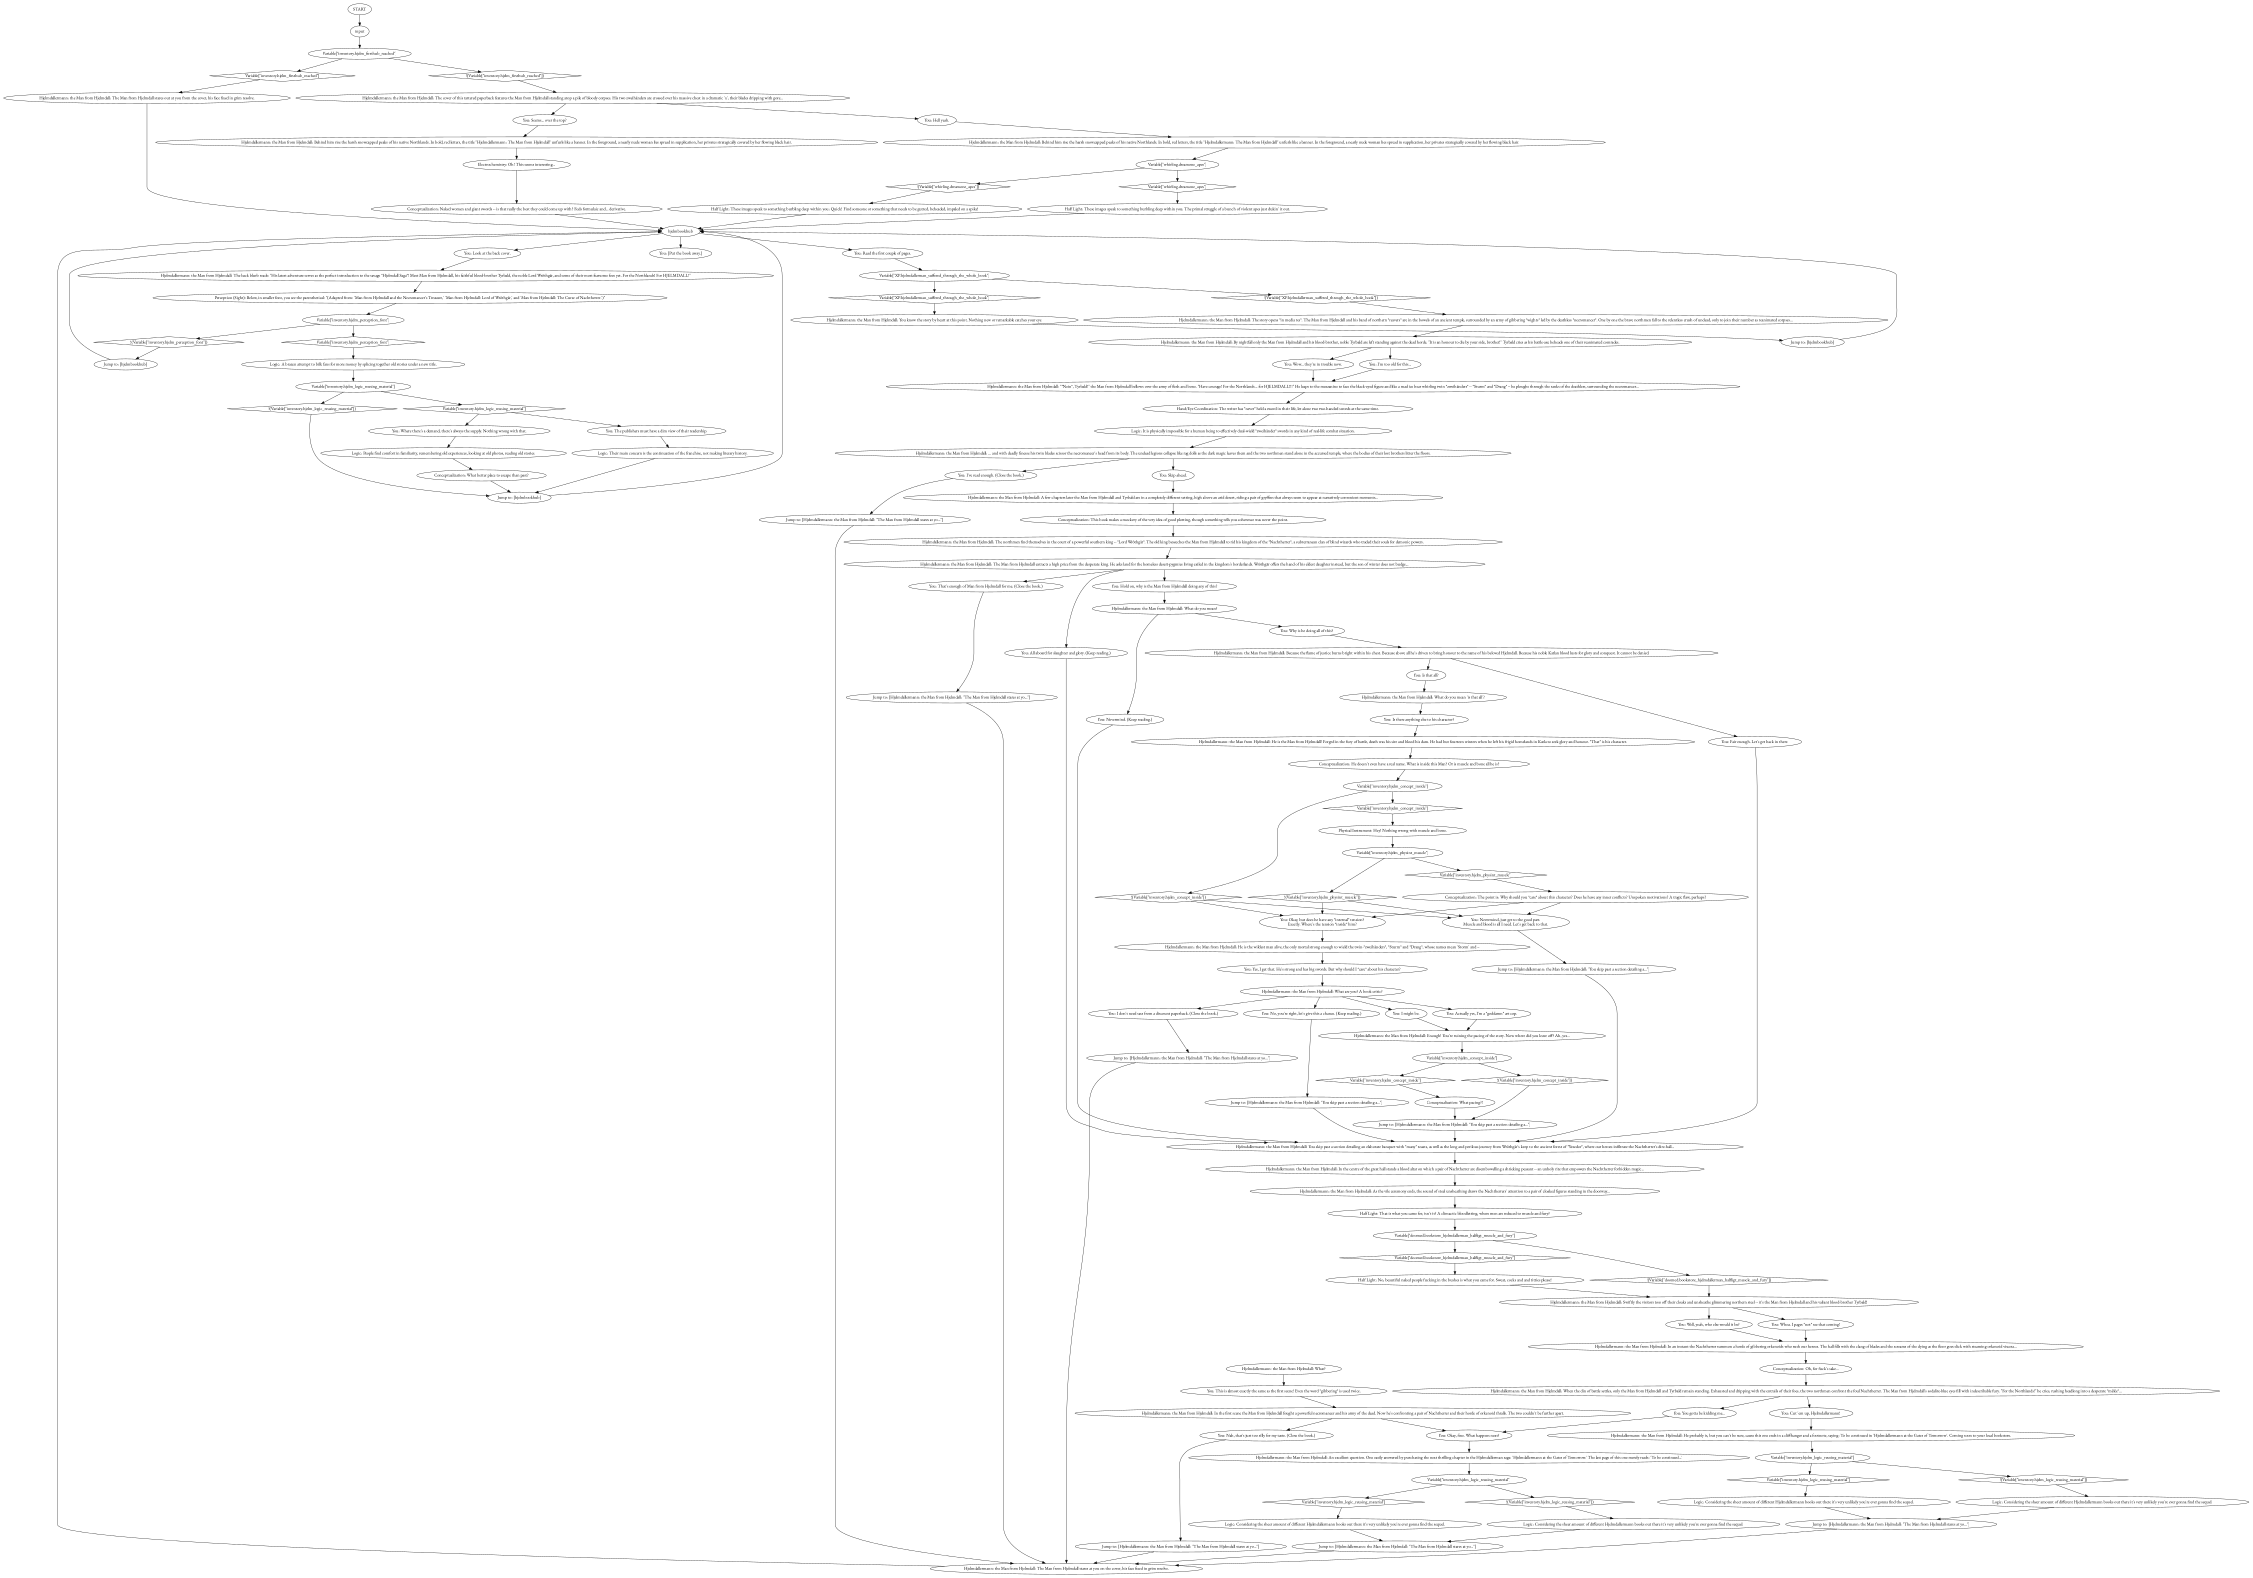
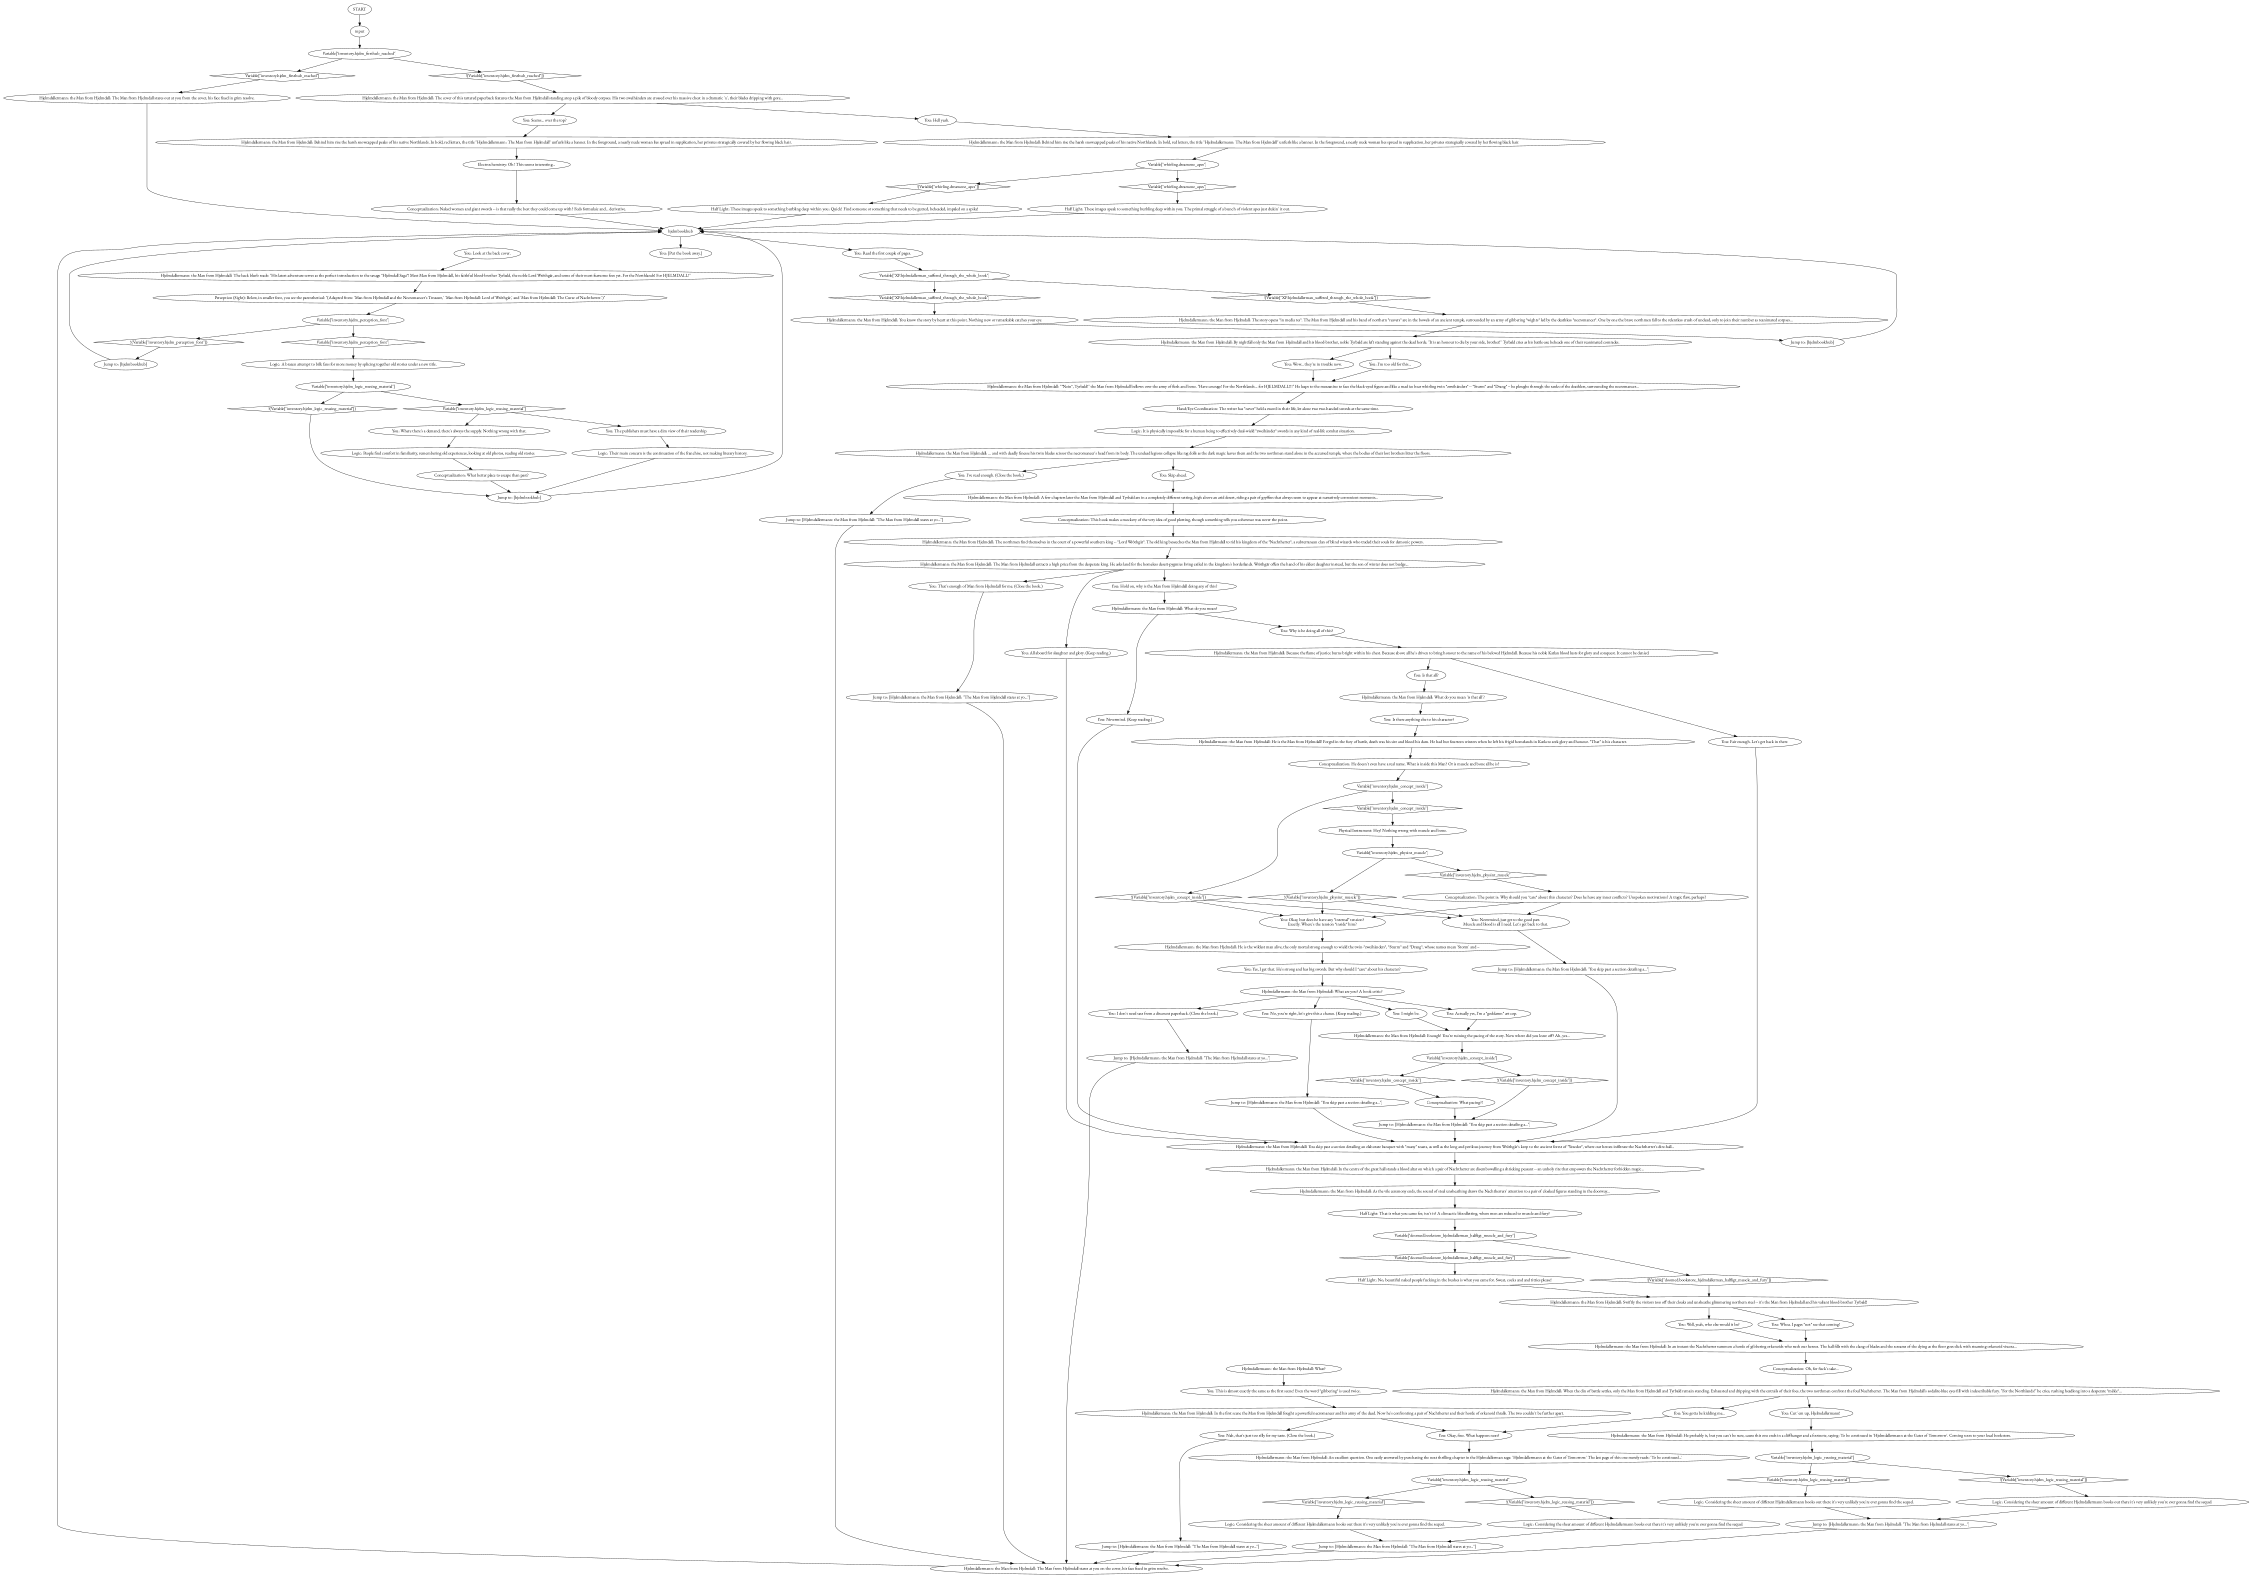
(590, 242) -> none
